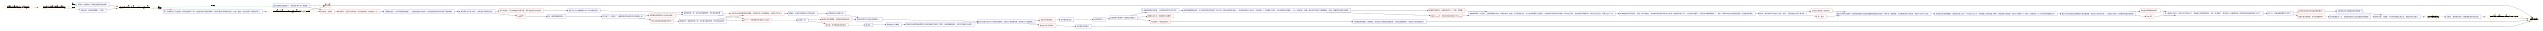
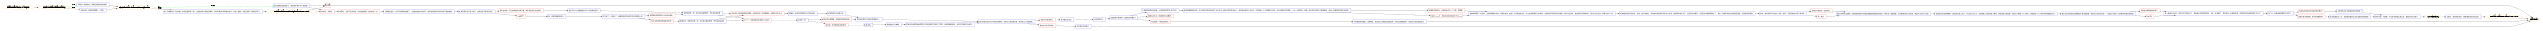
(73, 5) -> (73, 5)
(291, 12) -> (291, 12)
